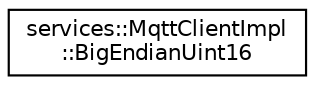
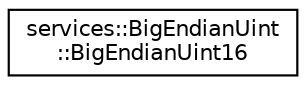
(157, 43) -> (153, 43)
